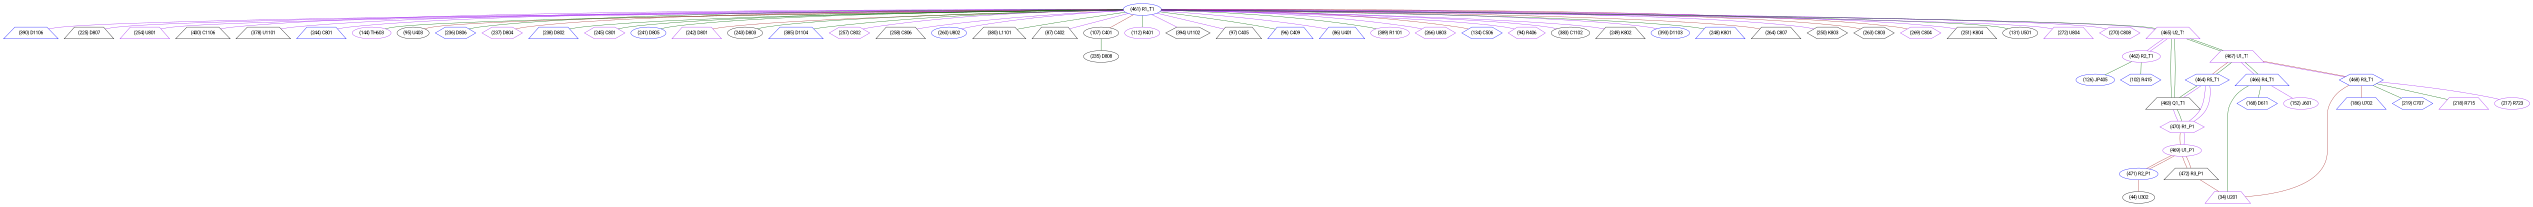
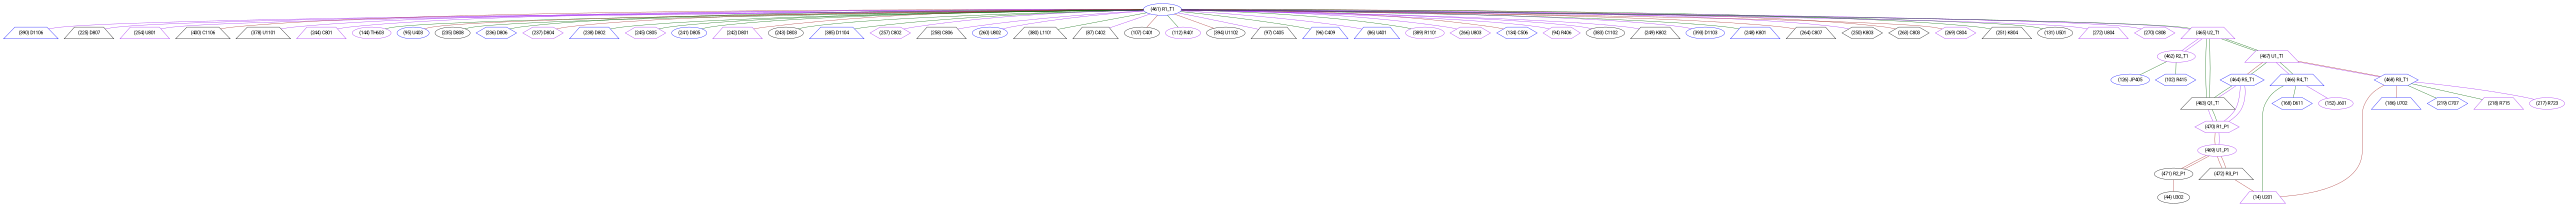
(672, 12) -> (682, 12)
(1559, 12) -> (1586, 12)
(1164, 21) -> (1194, 21)
(321, 33) -> (321, 33)
(413, 33) -> (413, 33)
(605, 33) -> (645, 33)
(1188, 33) -> (1226, 33)
(1101, 45) -> (804, 15)
(2139, 174) -> (2174, 174)
(2228, 197) -> (2263, 197)
